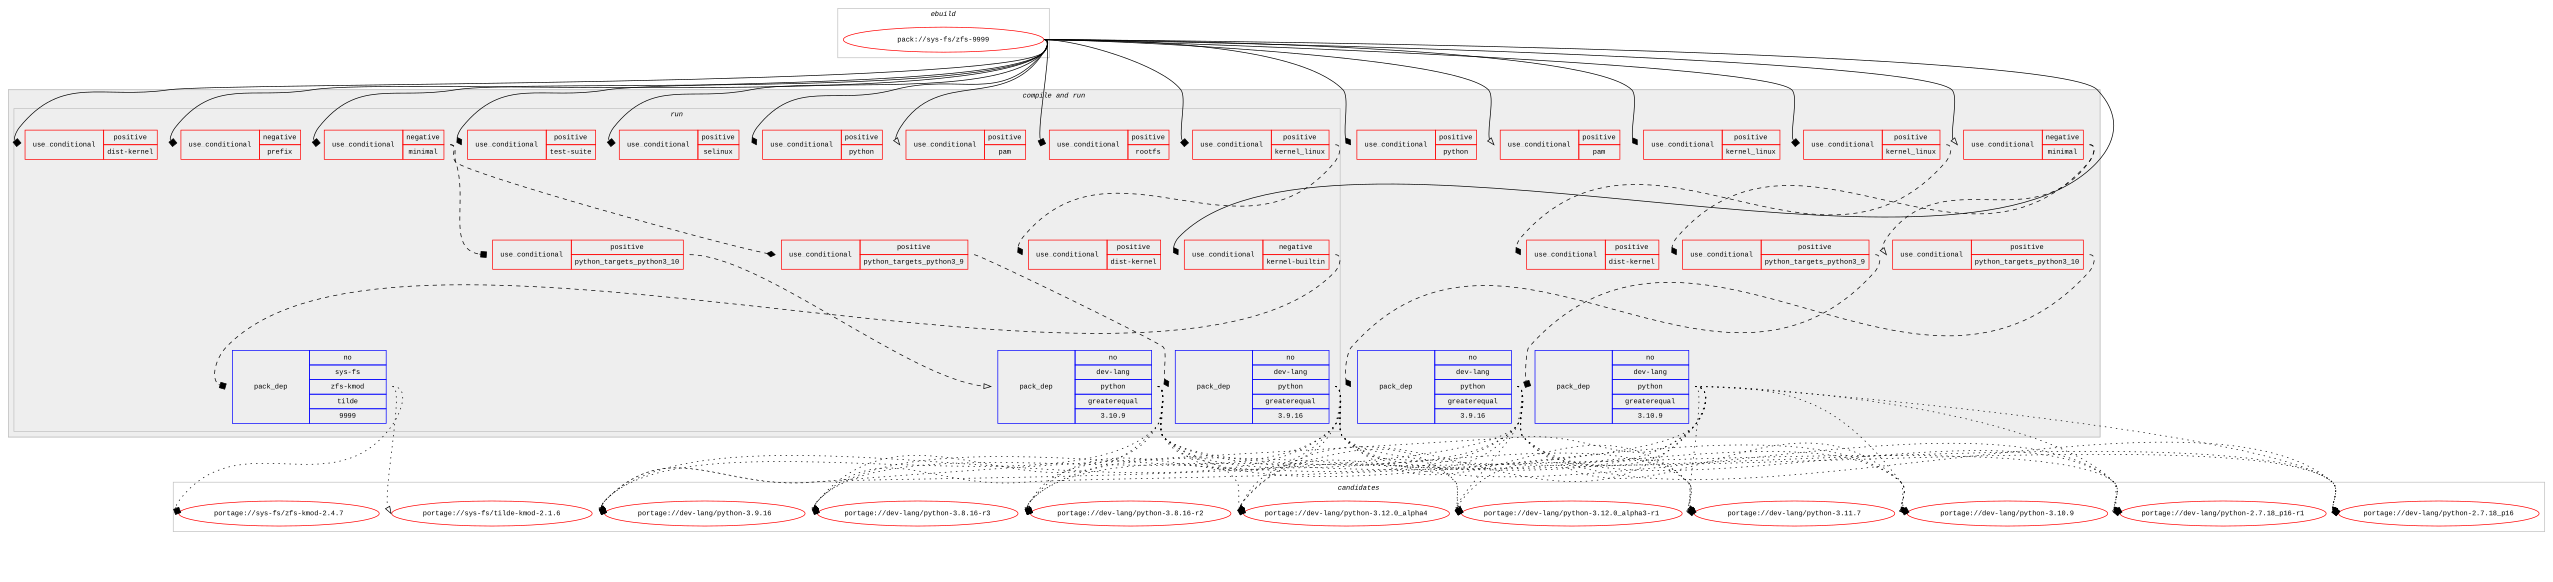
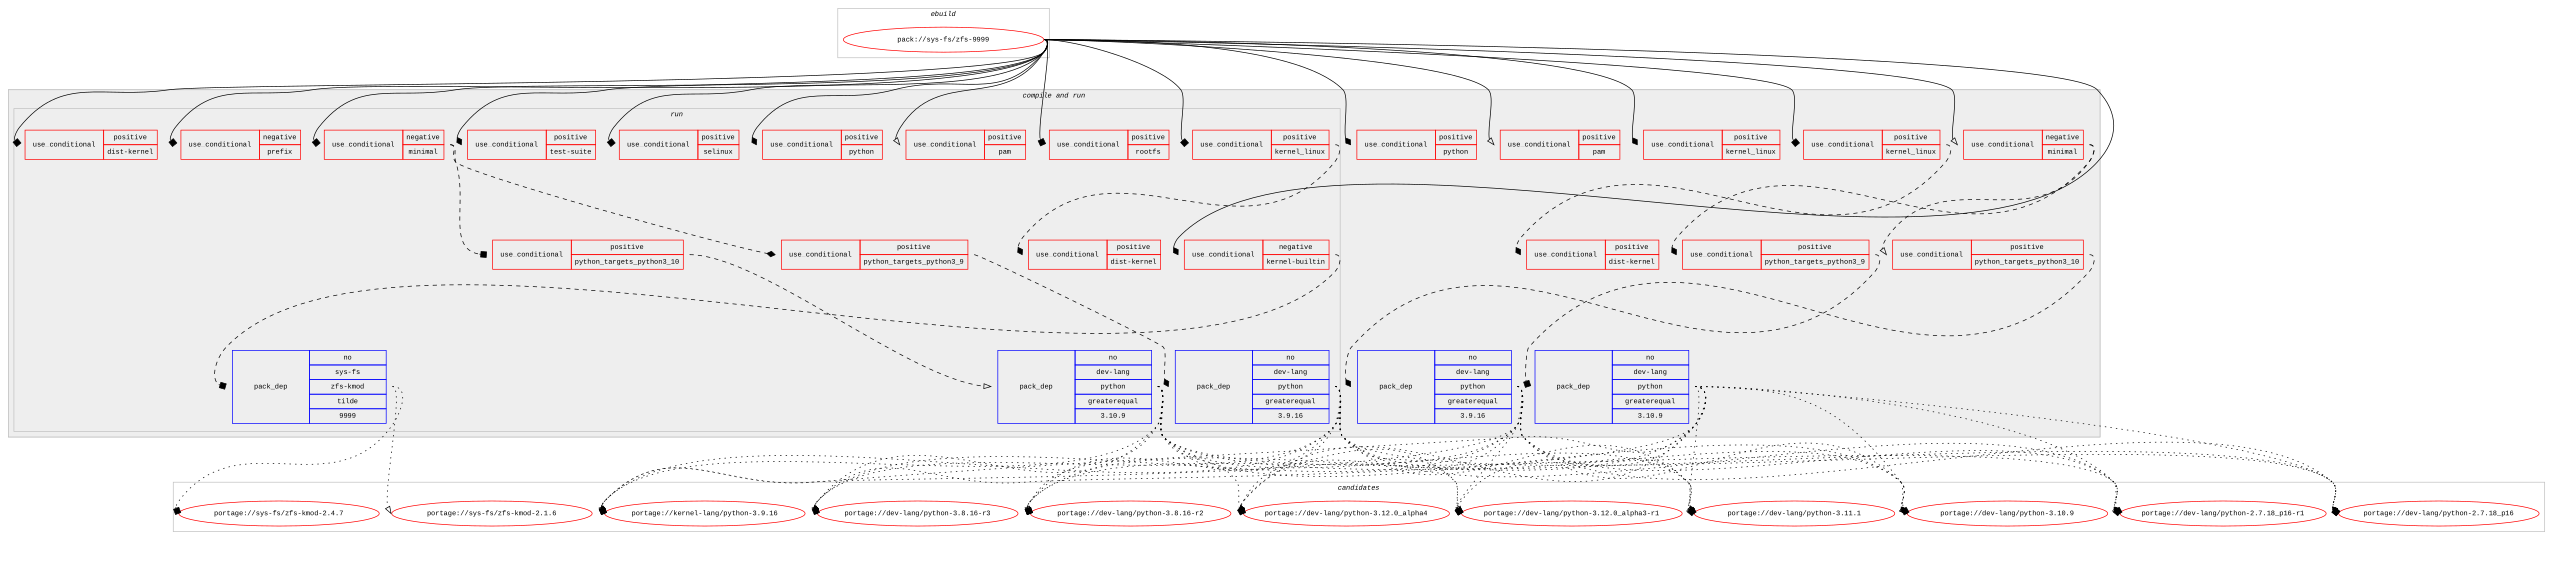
(492, 514) -> (492, 514)
(705, 514) -> (705, 514)
(1795, 514) -> (1795, 514)
